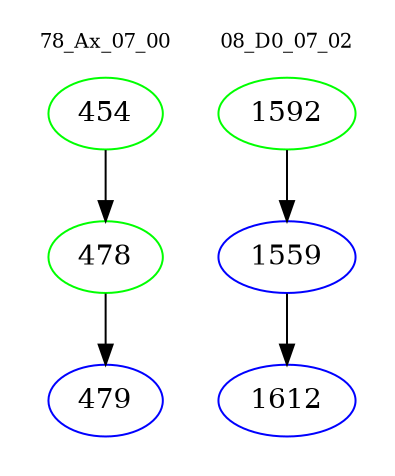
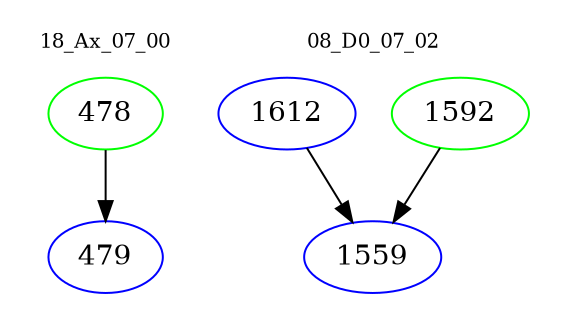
(106, 43) -> (106, 43)
(106, 114) -> none
(287, 319) -> (324, 176)
